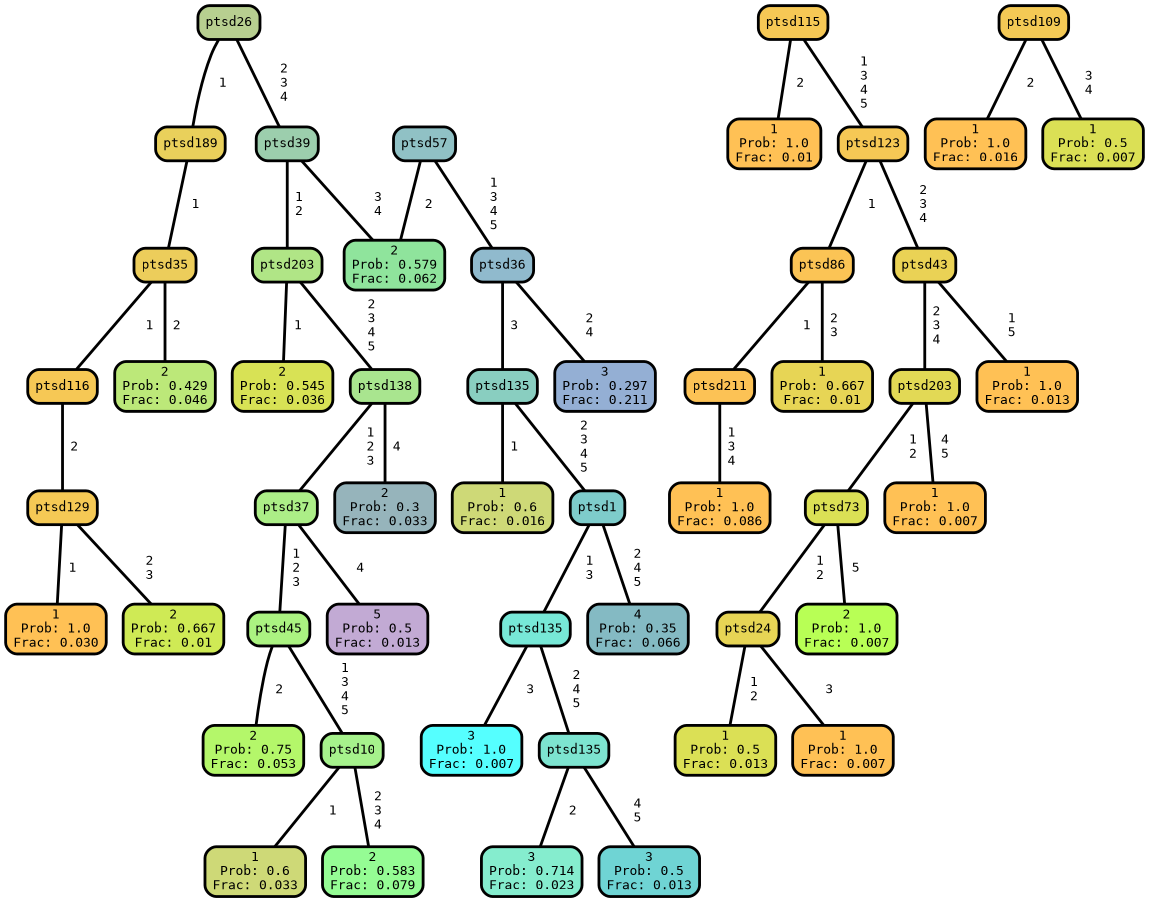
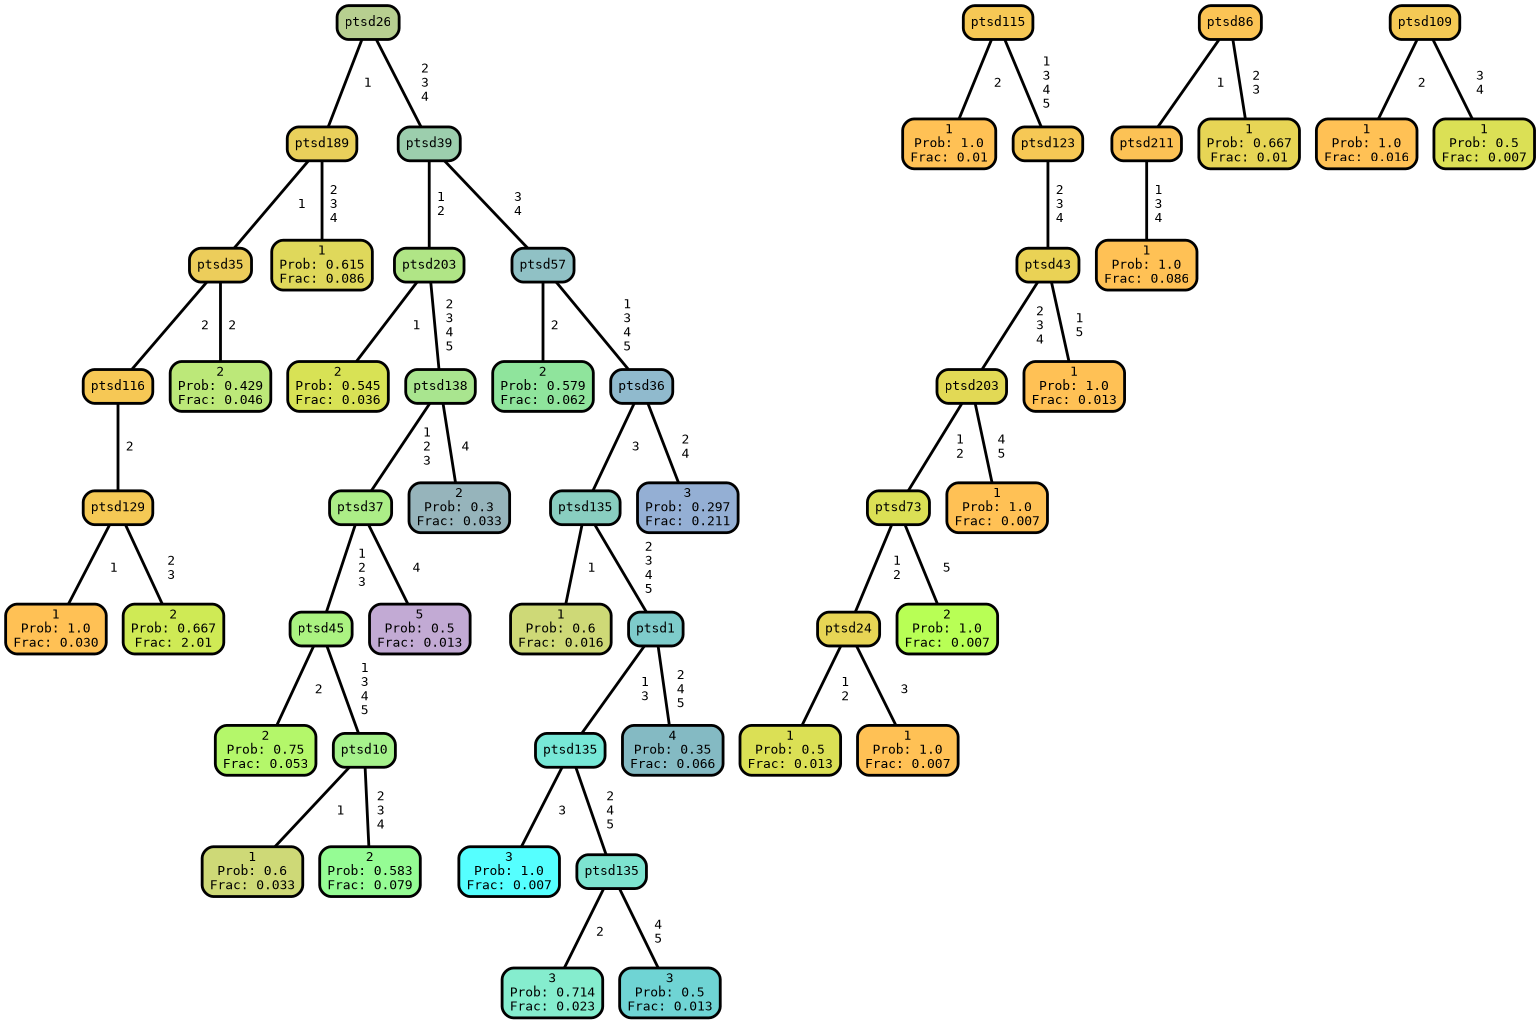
(337, 201) -> (486, 204)
(848, 204) -> none
none -> (322, 265)
(146, 326) -> (201, 326)
(173, 629) -> (173, 629)
